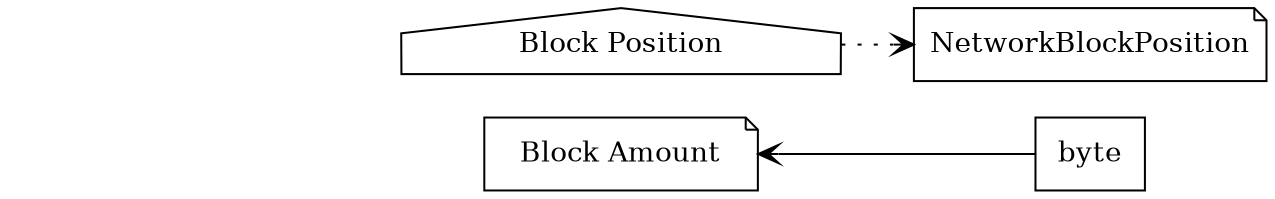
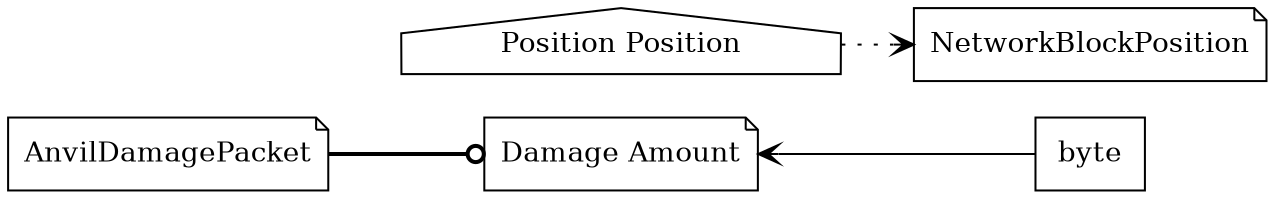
(621, 45) -> (621, 45)
none -> (168, 154)
(621, 154) -> (621, 154)
